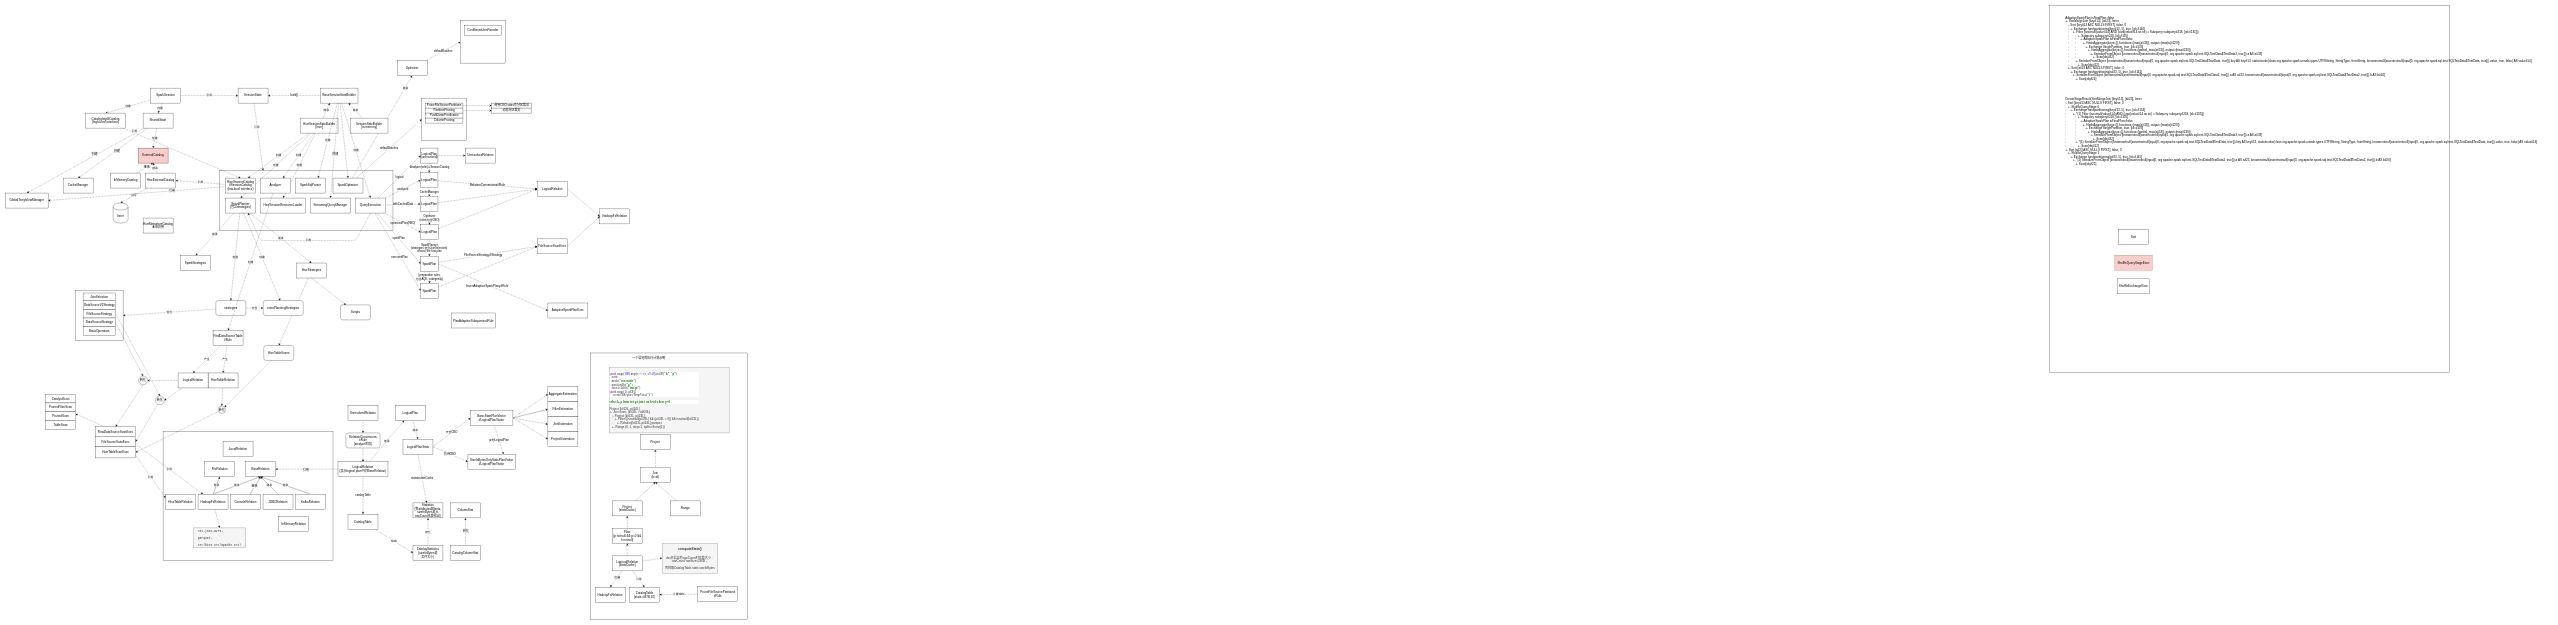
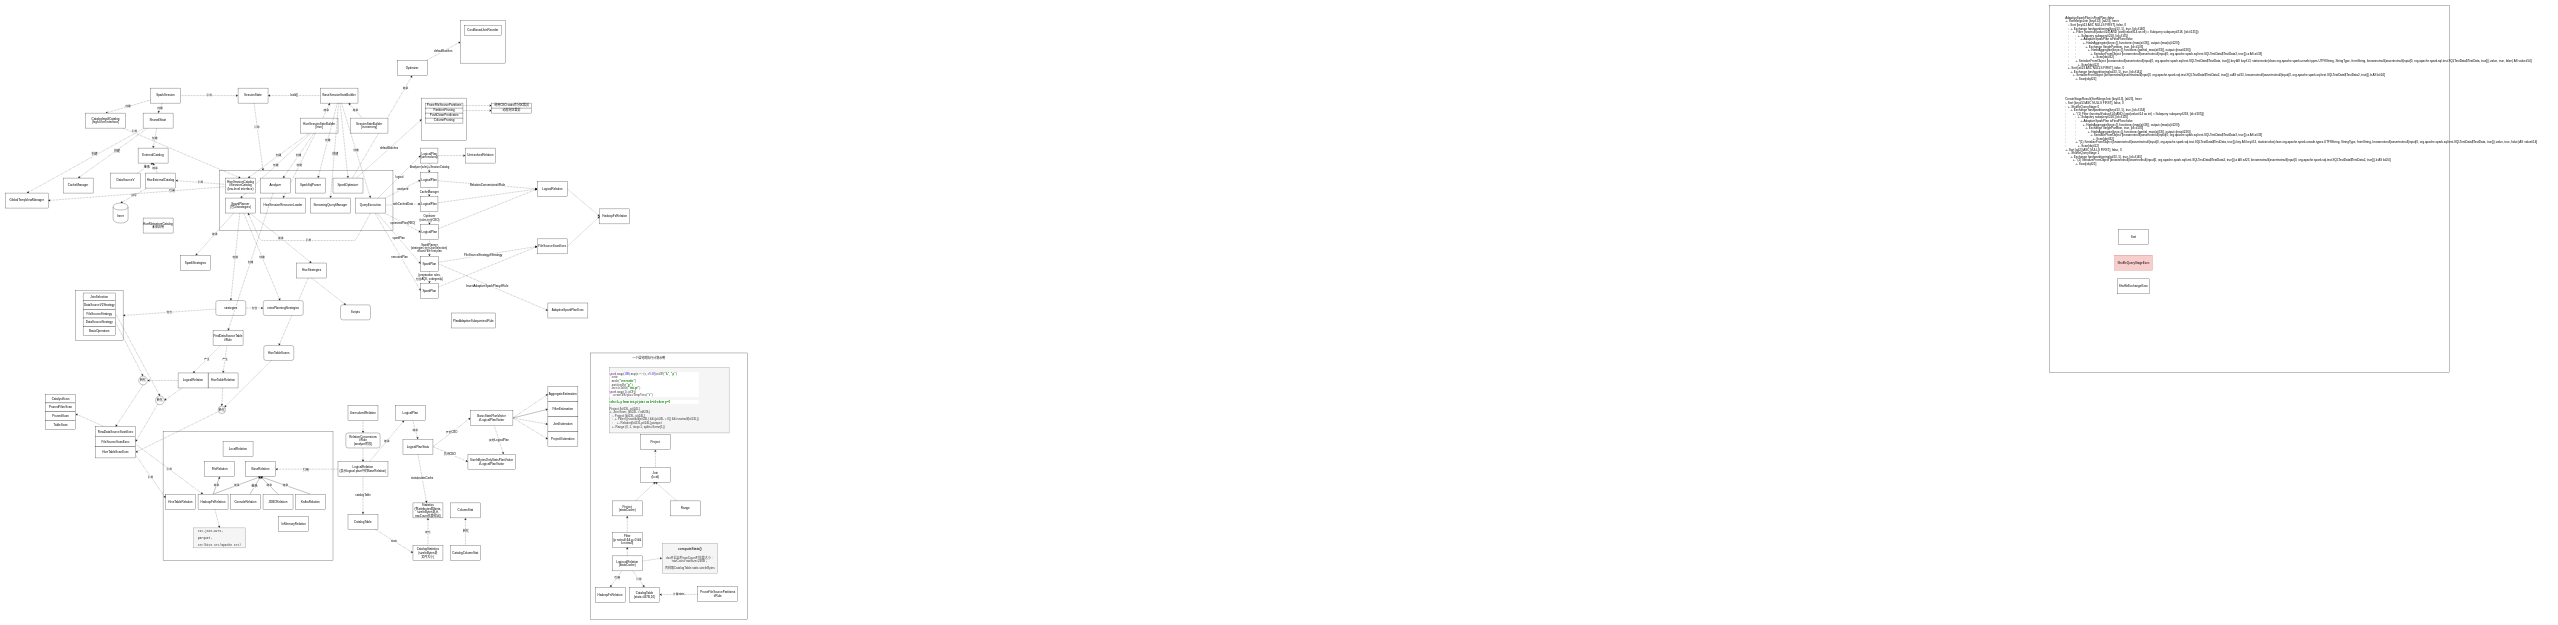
(153, 156) -> (153, 156)
(125, 181) -> (125, 181)
(627, 536) -> (627, 540)
